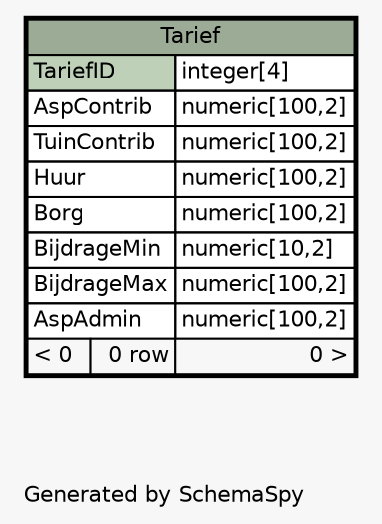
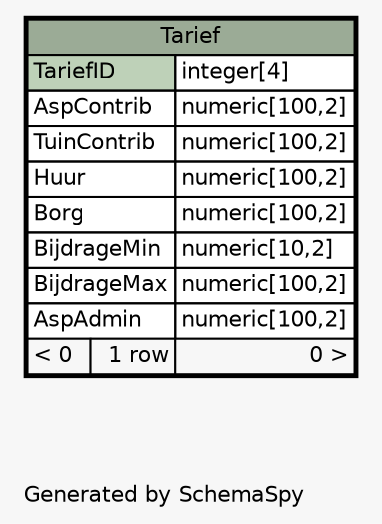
(139, 355) -> (139, 355)
